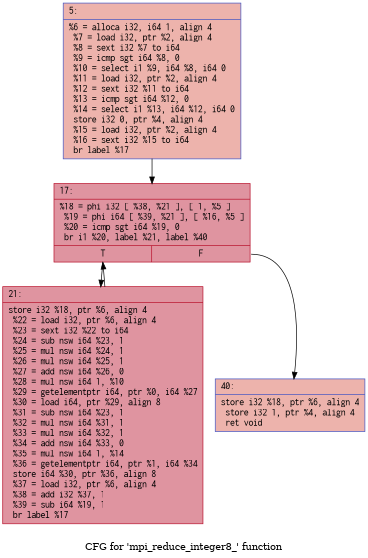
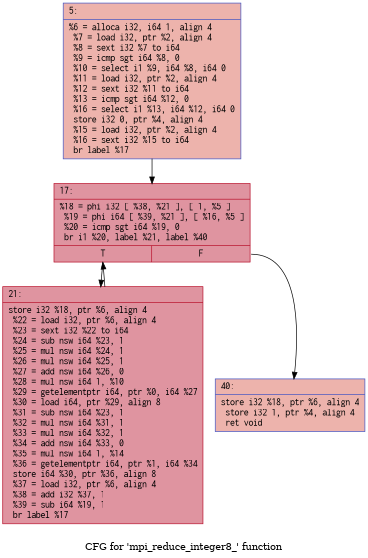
(152, 109) -> (152, 109)
